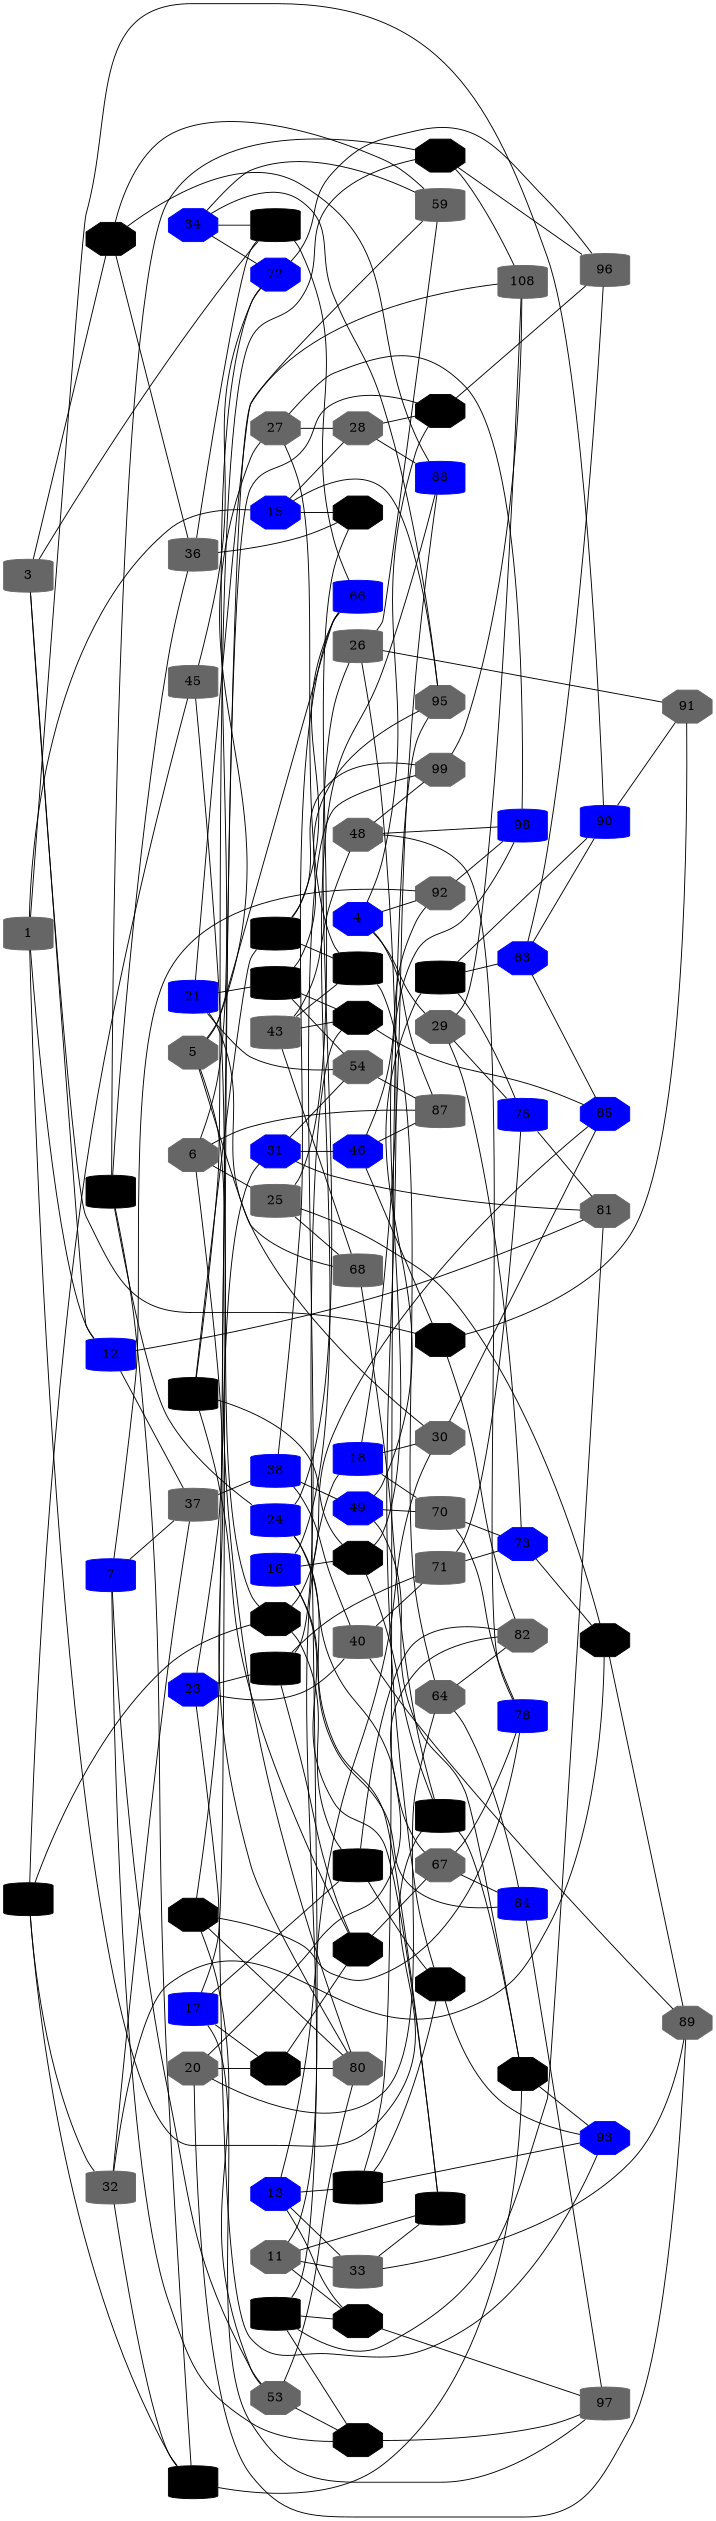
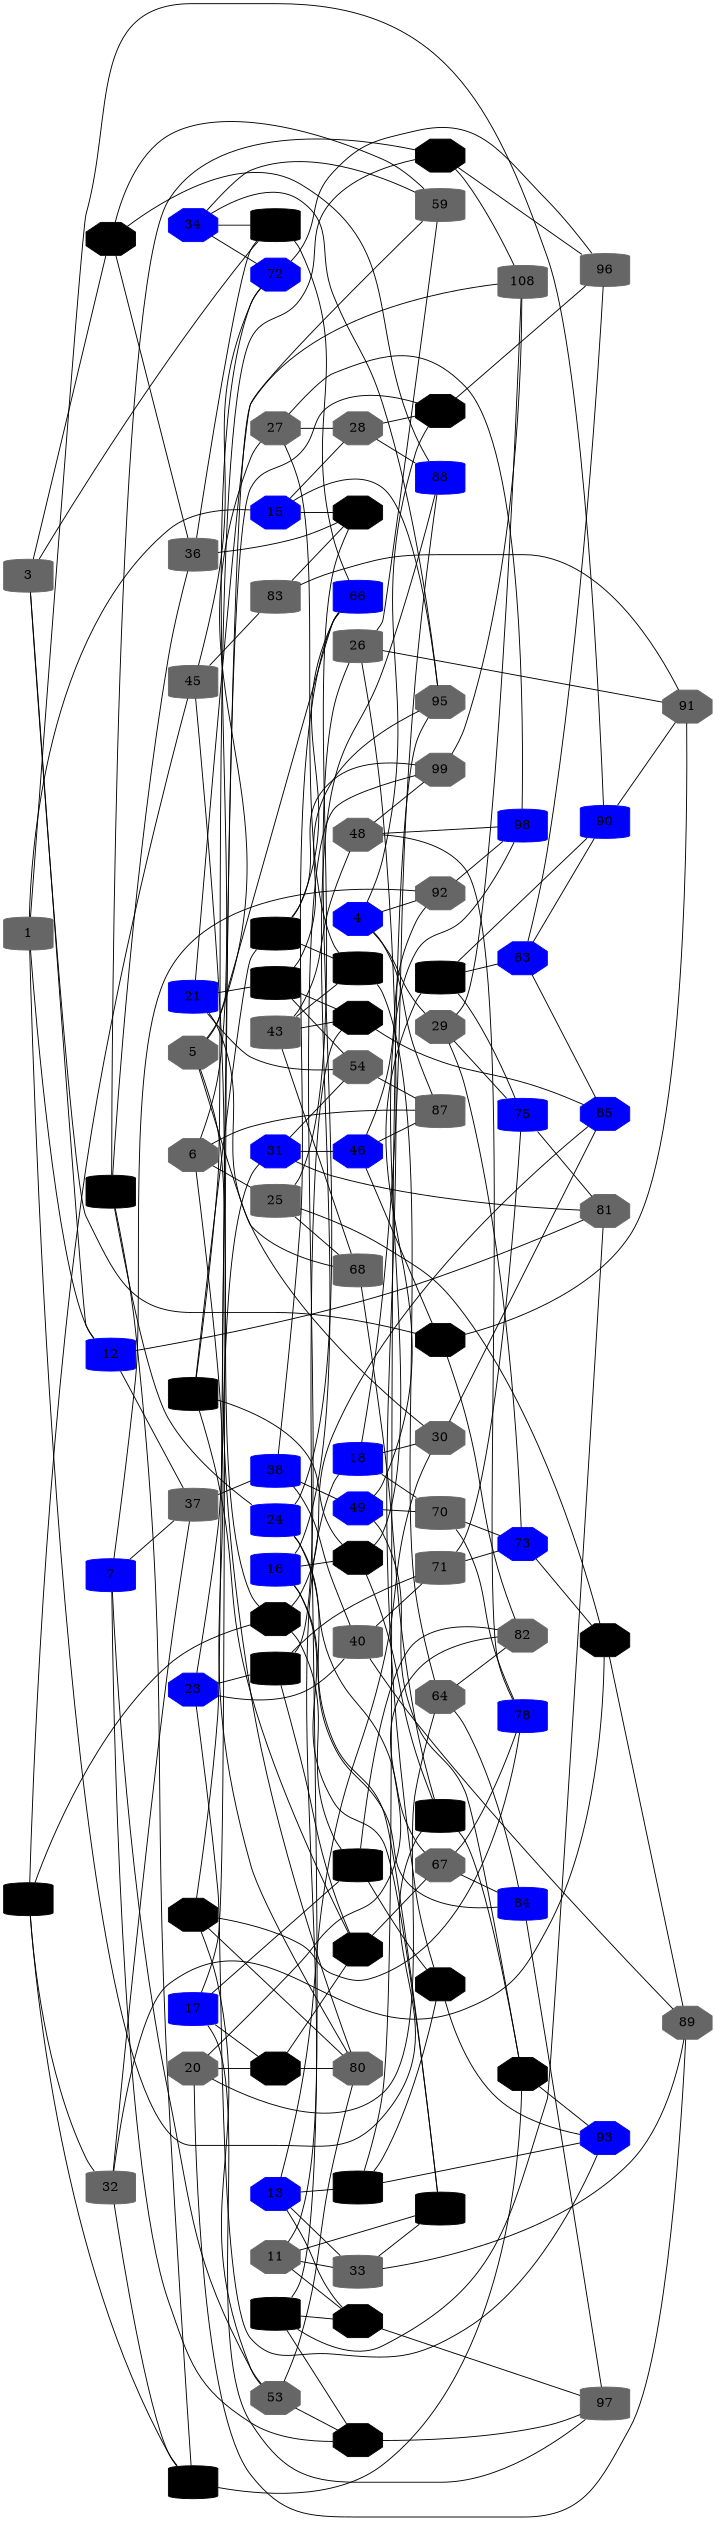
none -> (275, 597)
